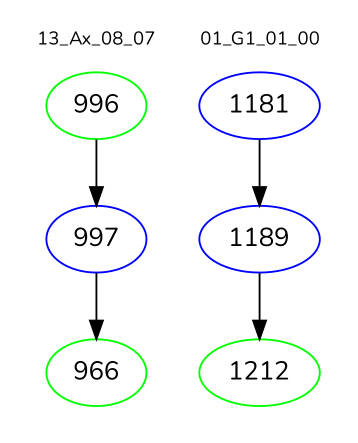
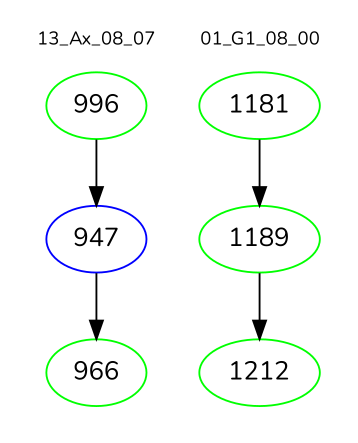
(261, 40) -> (261, 40)
(260, 106) -> (260, 106)
(96, 239) -> (96, 239)
(260, 239) -> (260, 239)
